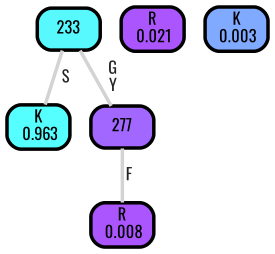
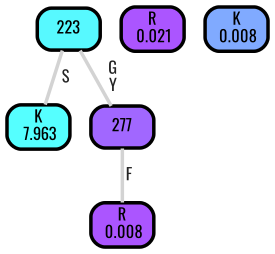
(69, 29) -> (69, 29)
(237, 29) -> (237, 29)
(38, 127) -> (38, 127)
